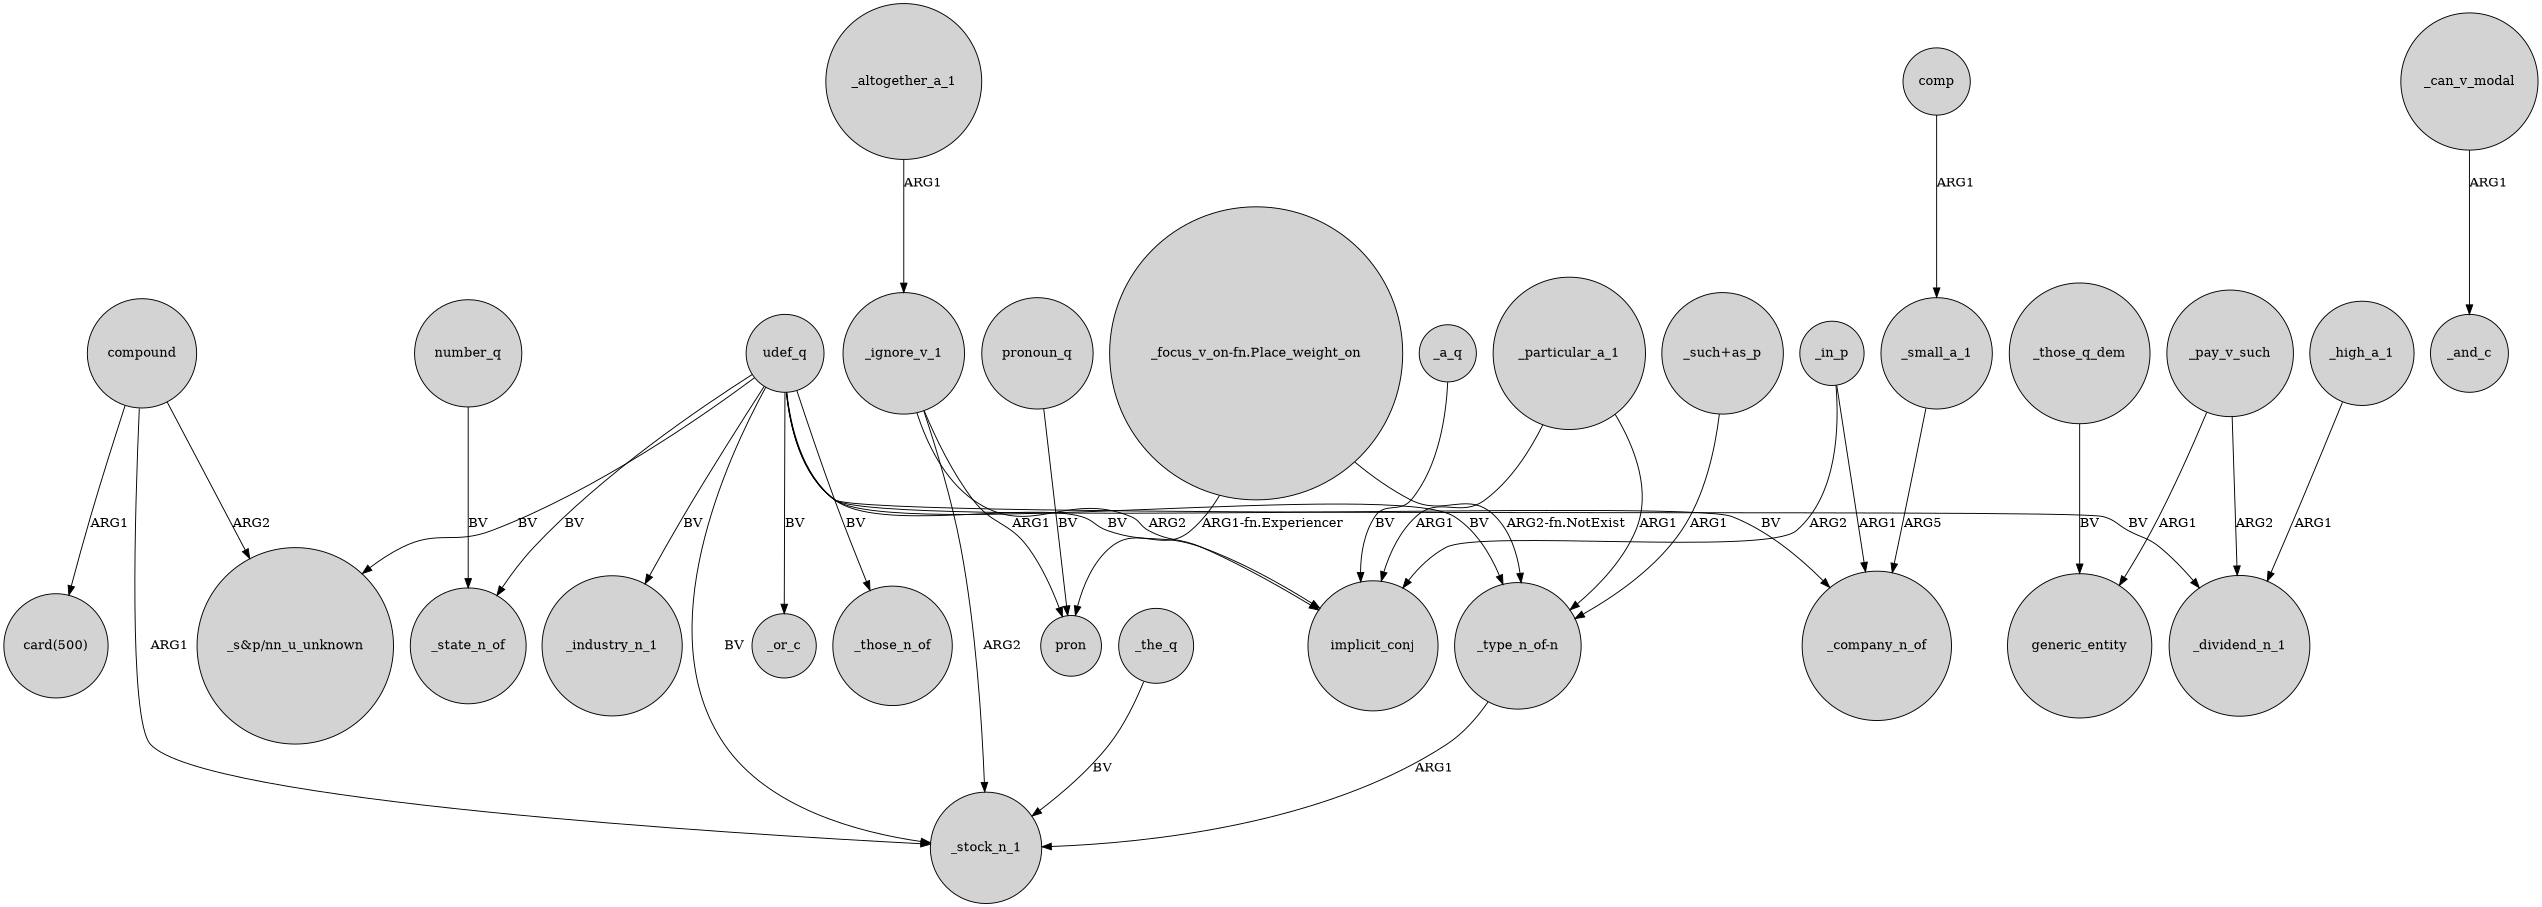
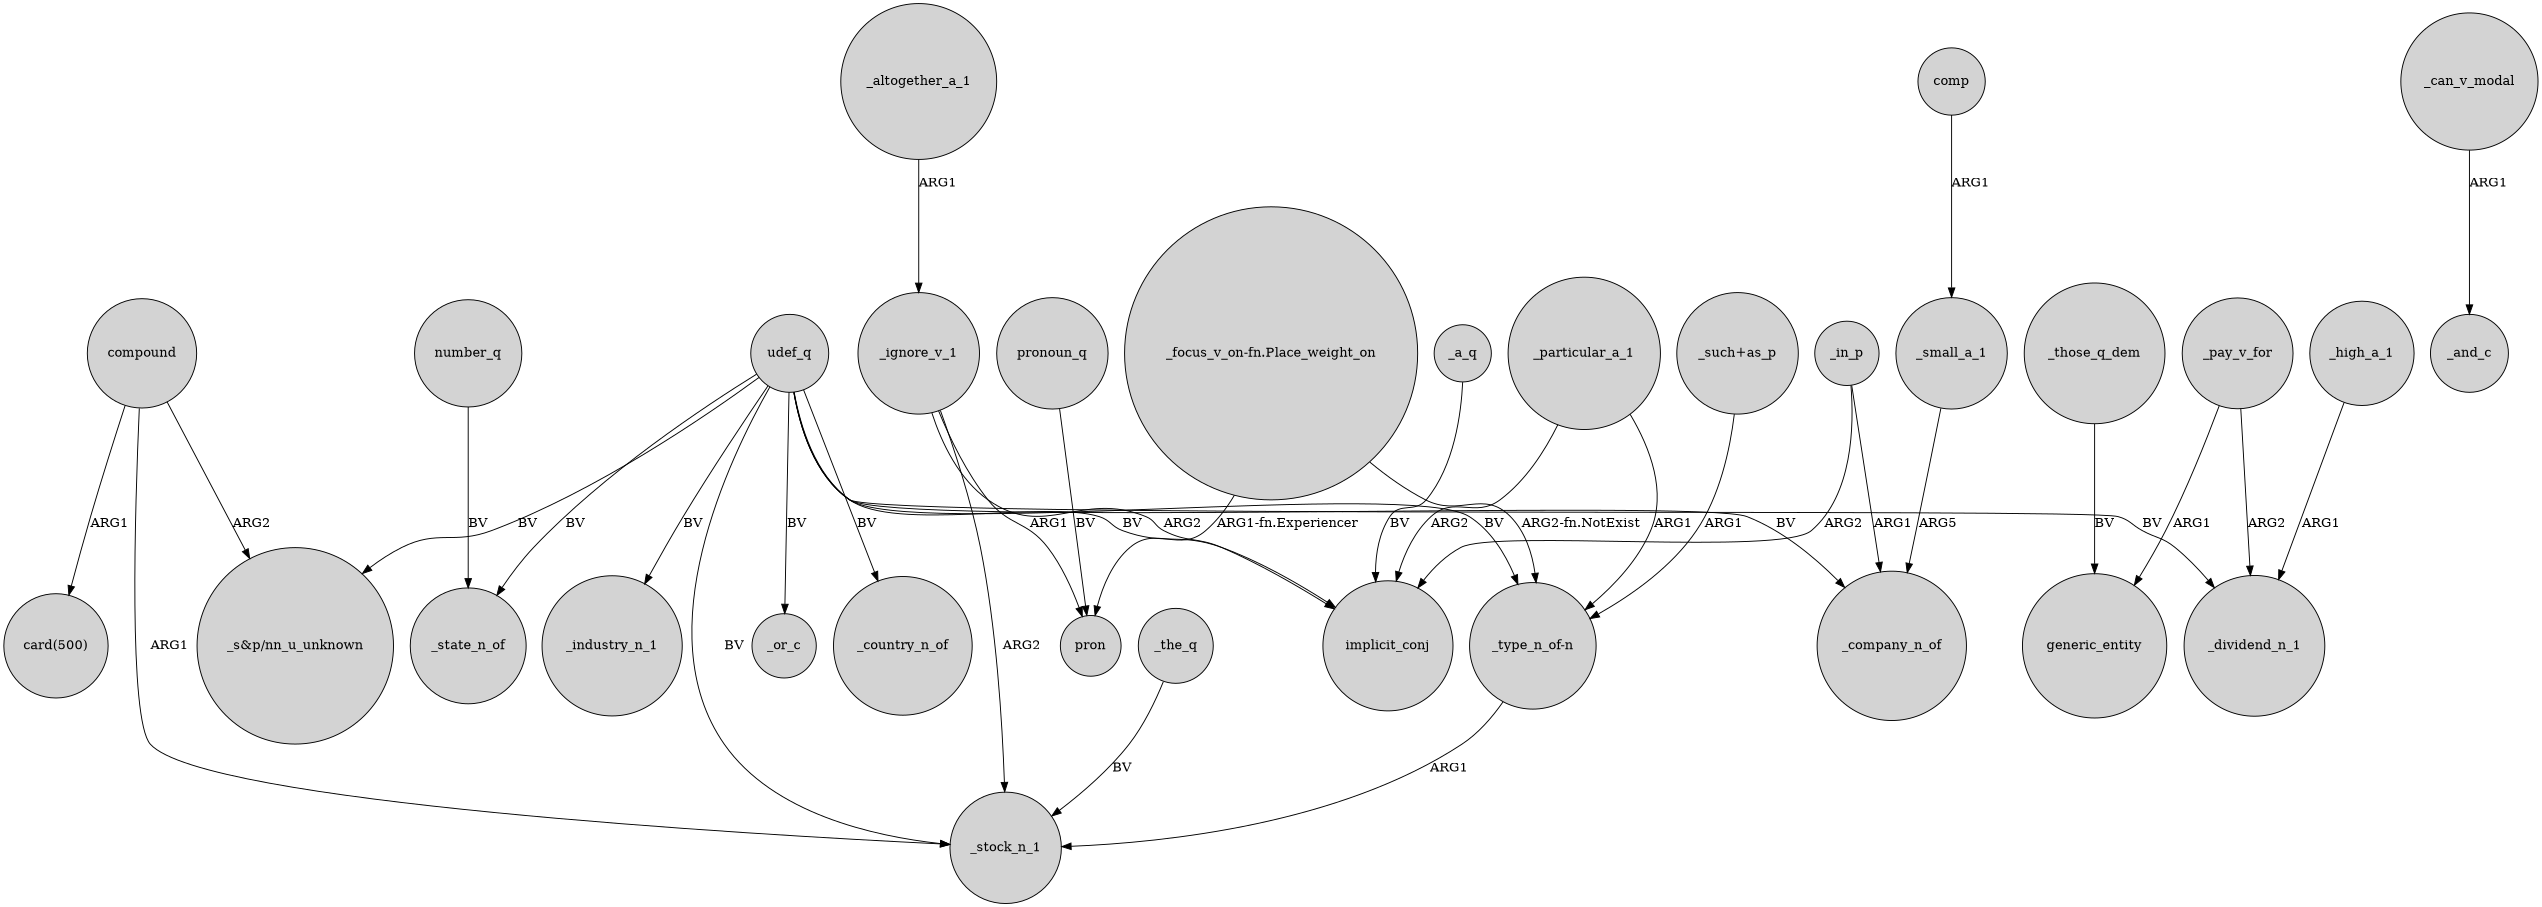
(2230, 353) -> (2238, 353)
(1435, 524) -> (1450, 524)
(893, 646) -> (903, 646)
